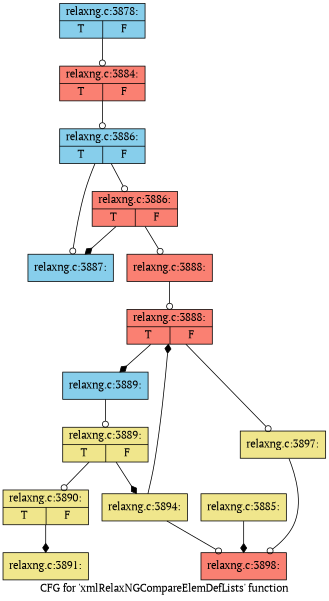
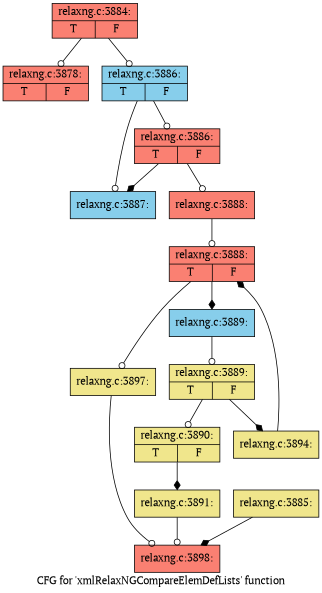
(102, 21) -> (46, 83)
(102, 49) -> (72, 50)
(191, 535) -> (177, 528)
